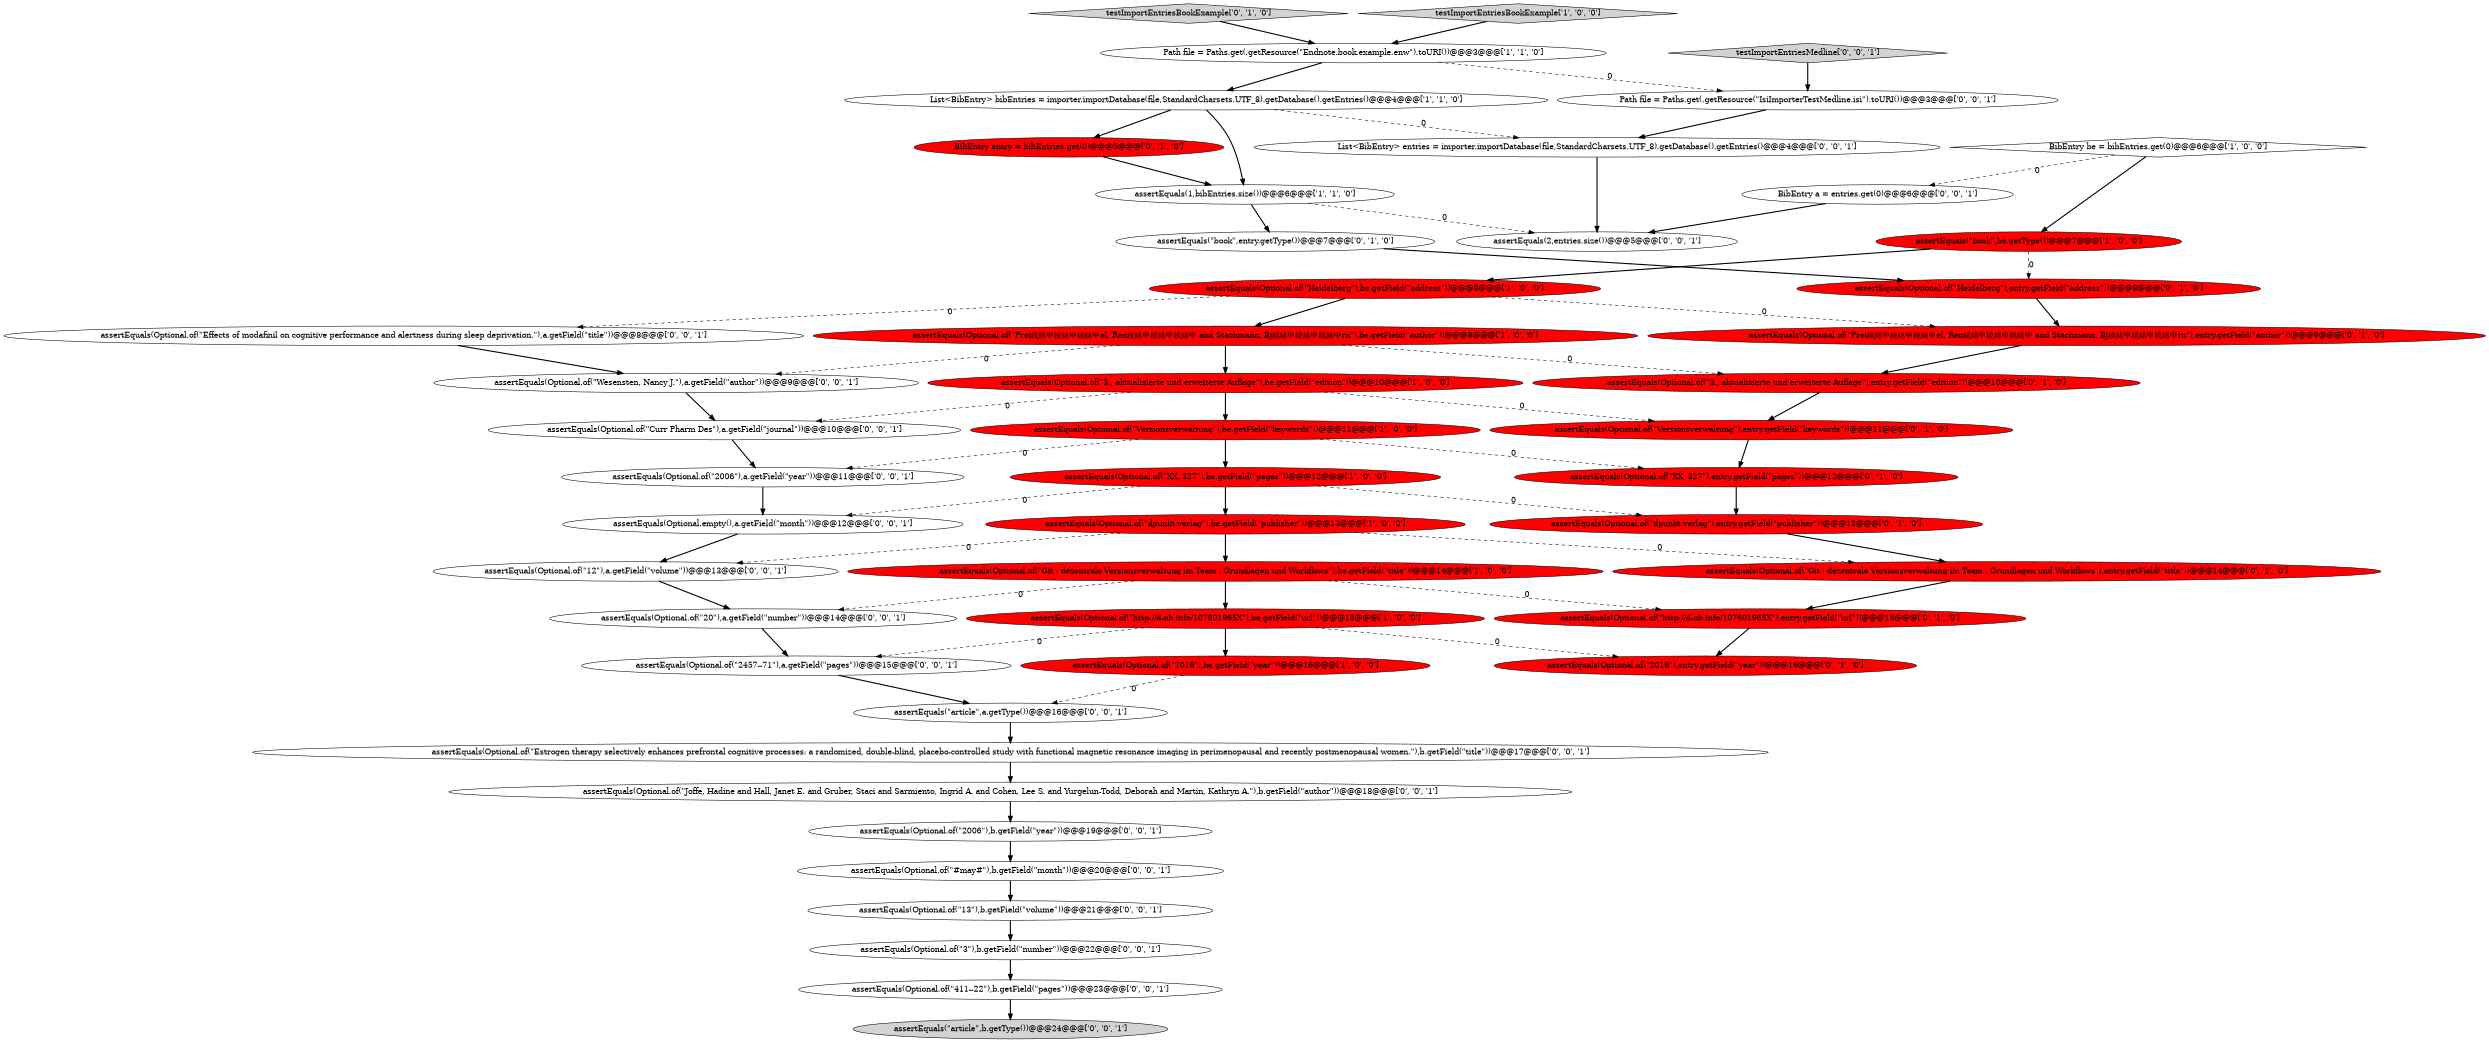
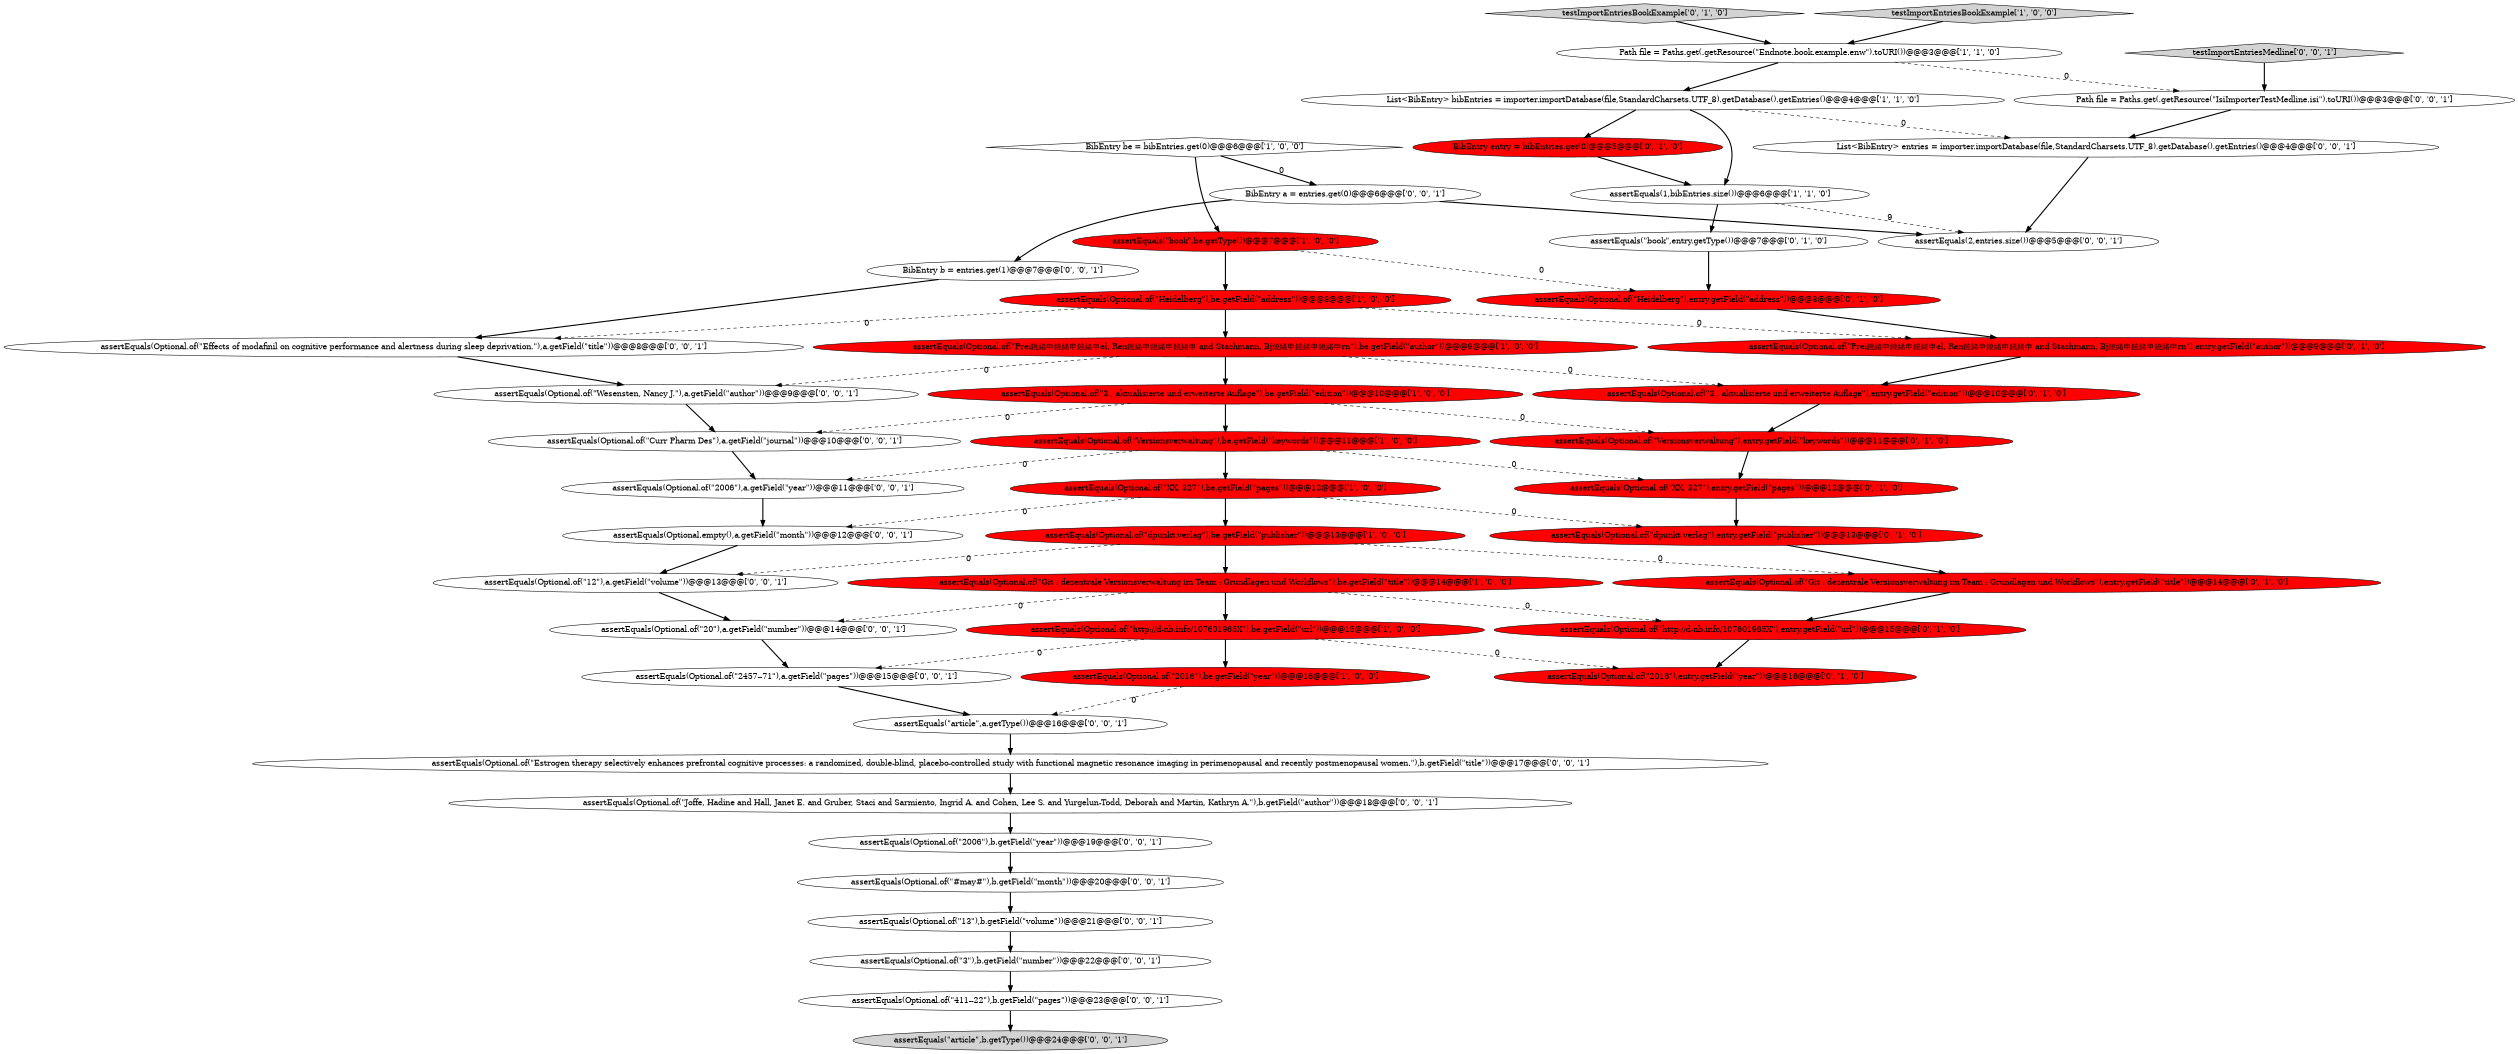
(2025, 170) -> (1266, 170)
(1445, 218) -> (1890, 218)
none -> (1003, 271)
